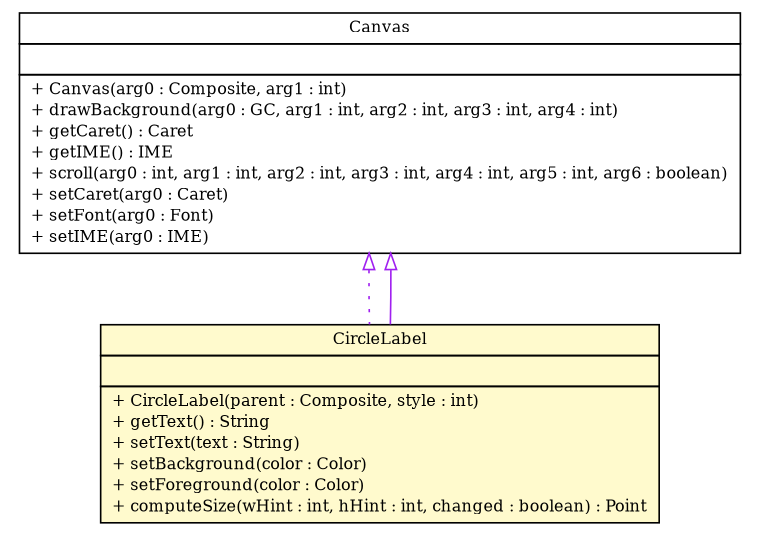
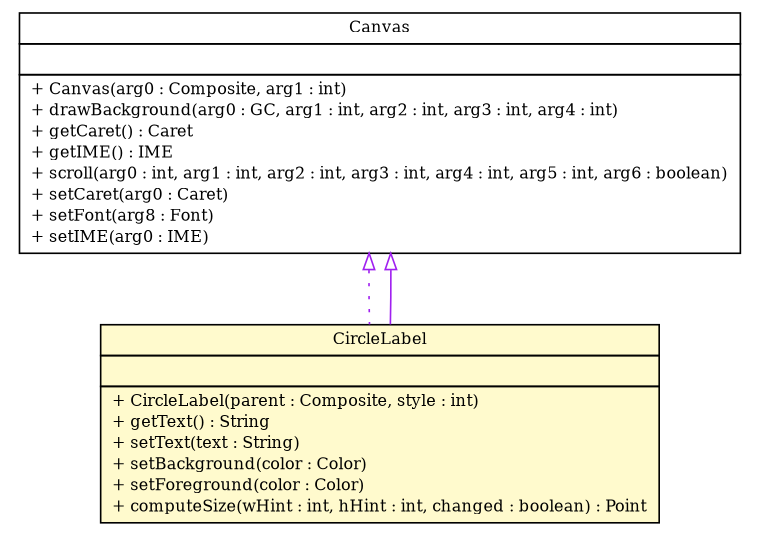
(123, 216) -> (123, 216)
